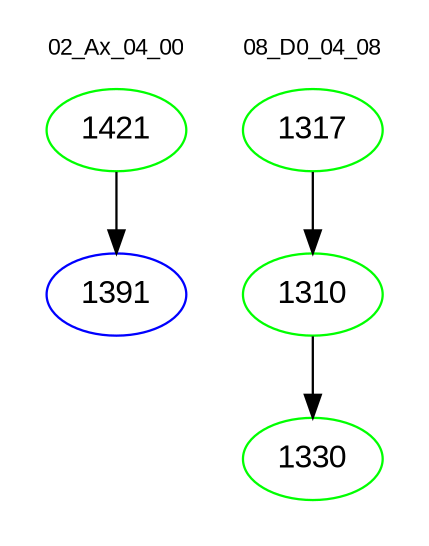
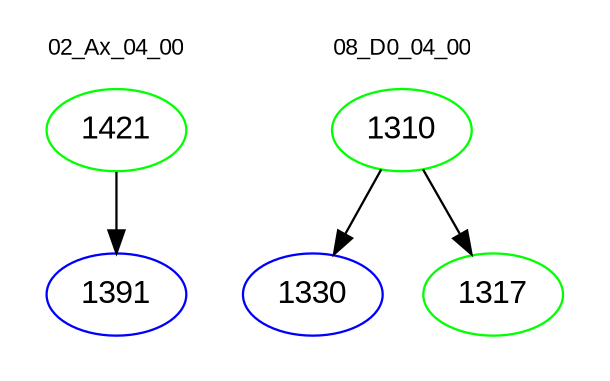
(313, 49) -> (403, 49)
(313, 201) -> (441, 202)
(313, 459) -> (313, 295)
